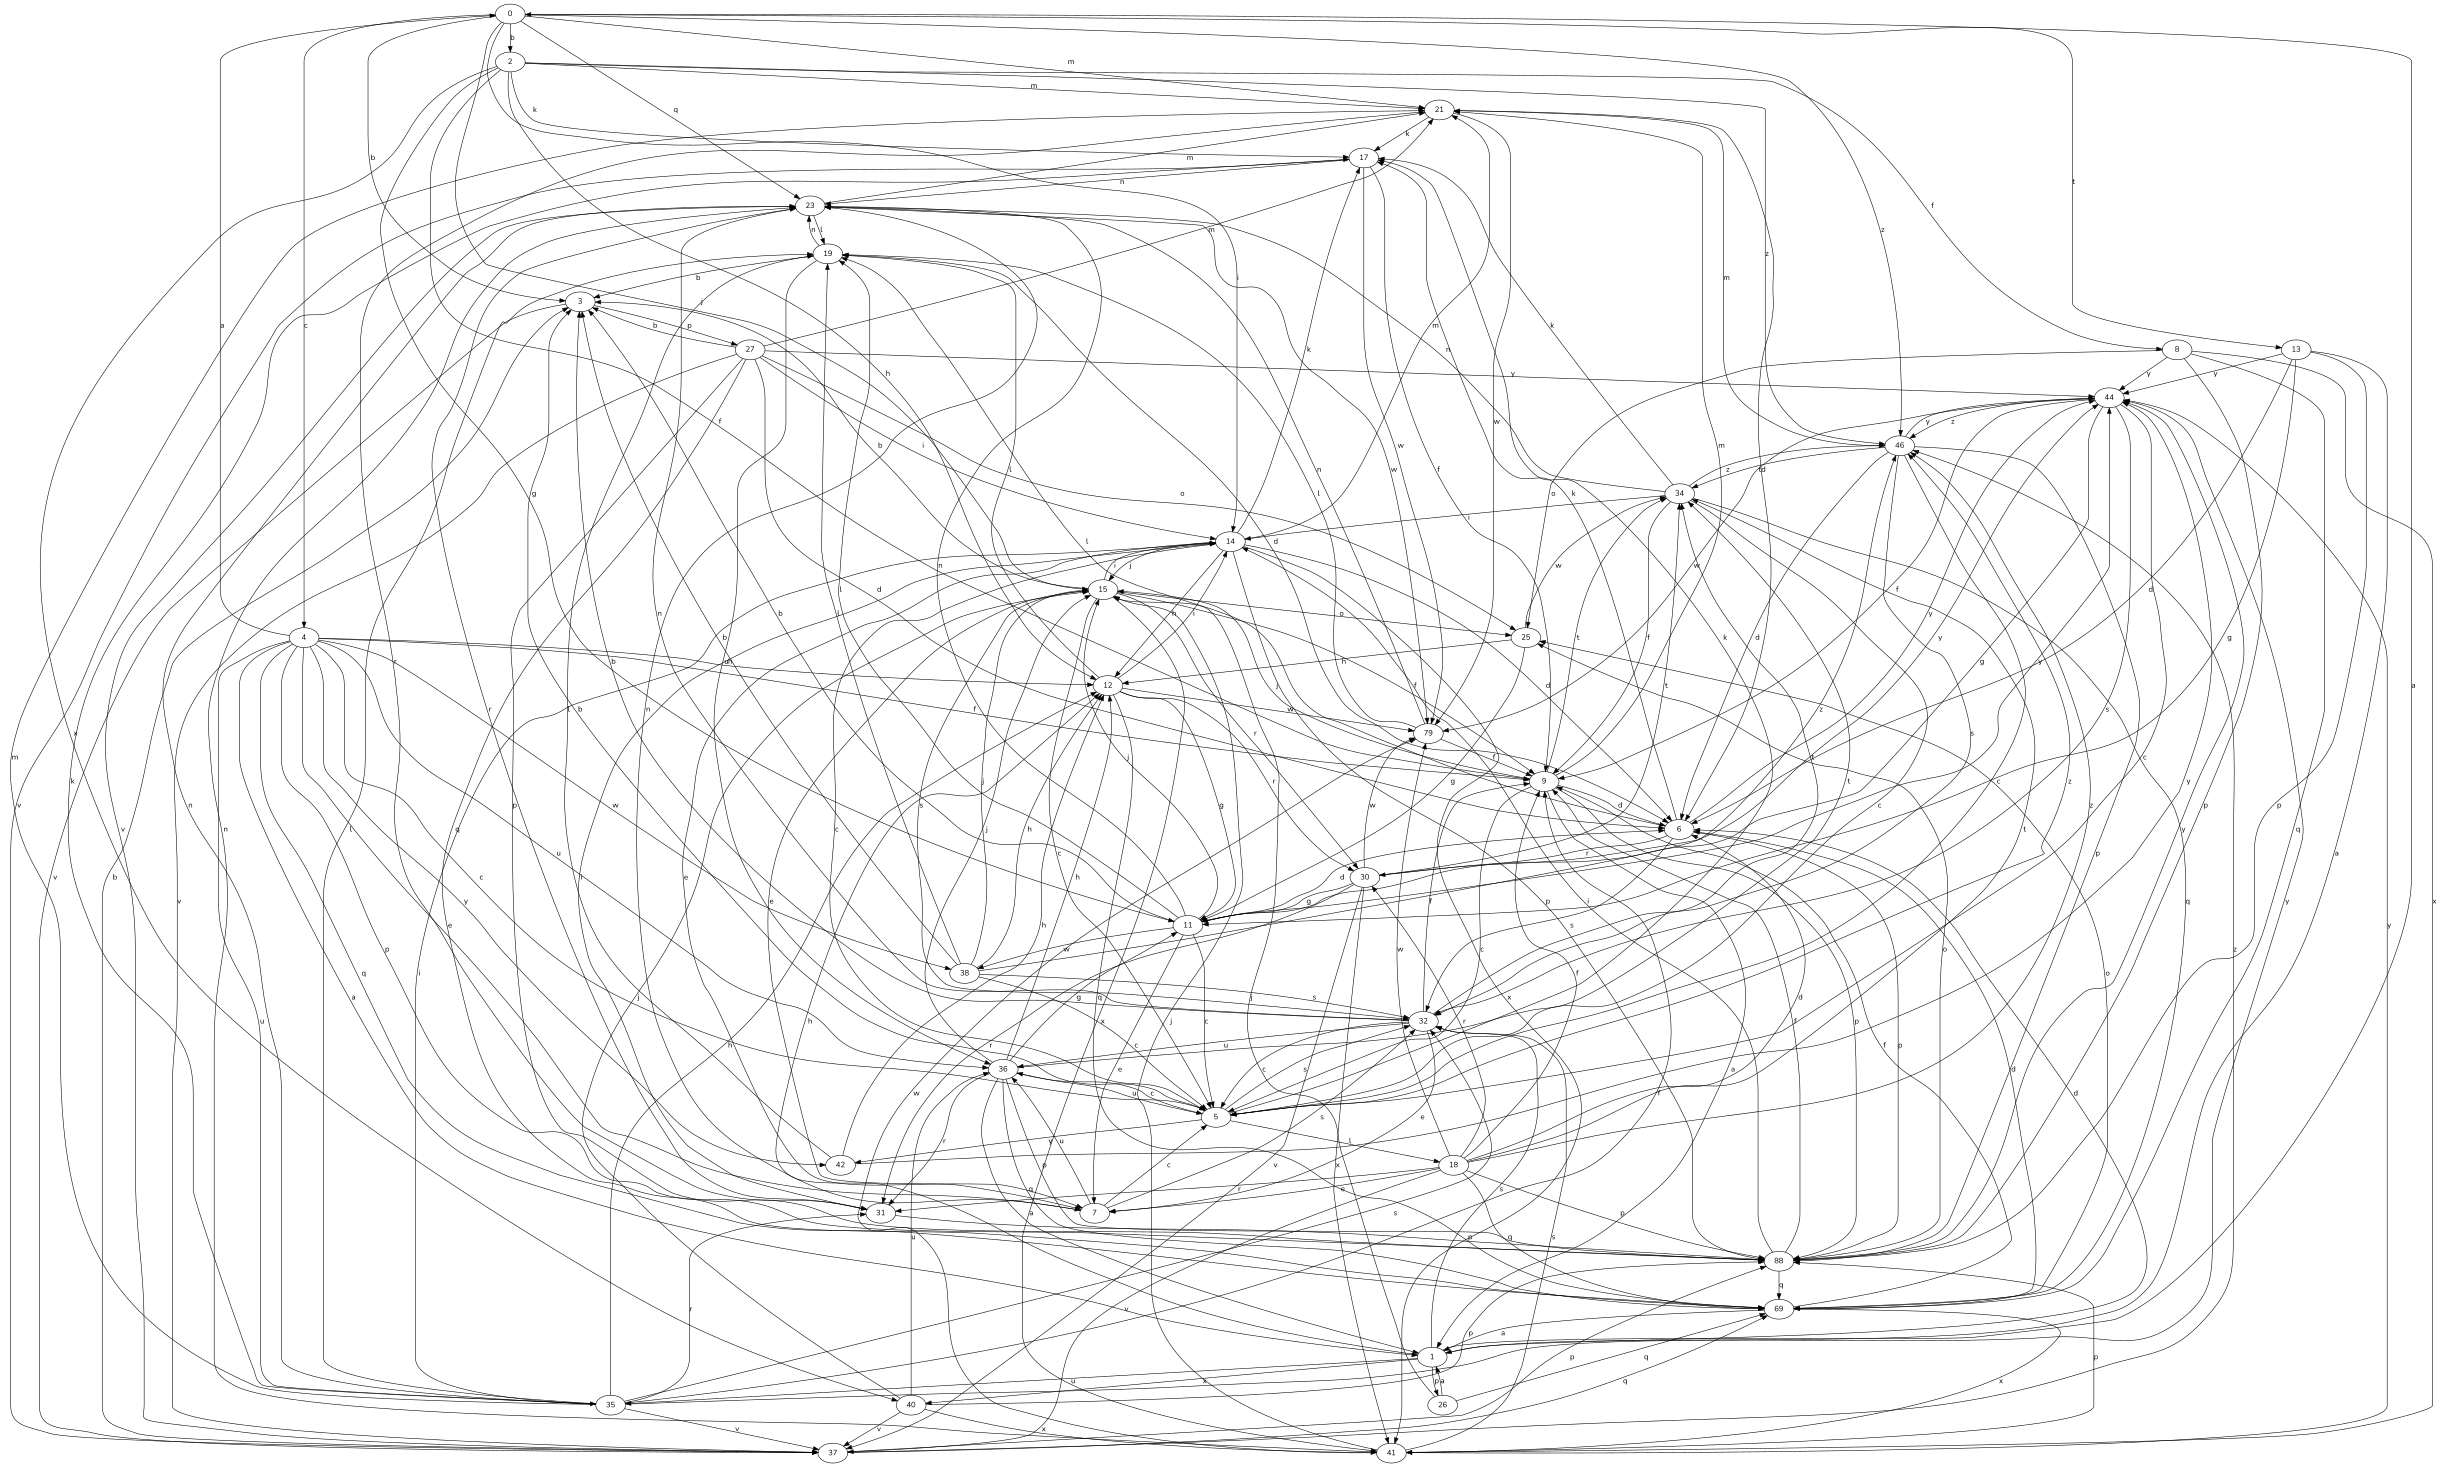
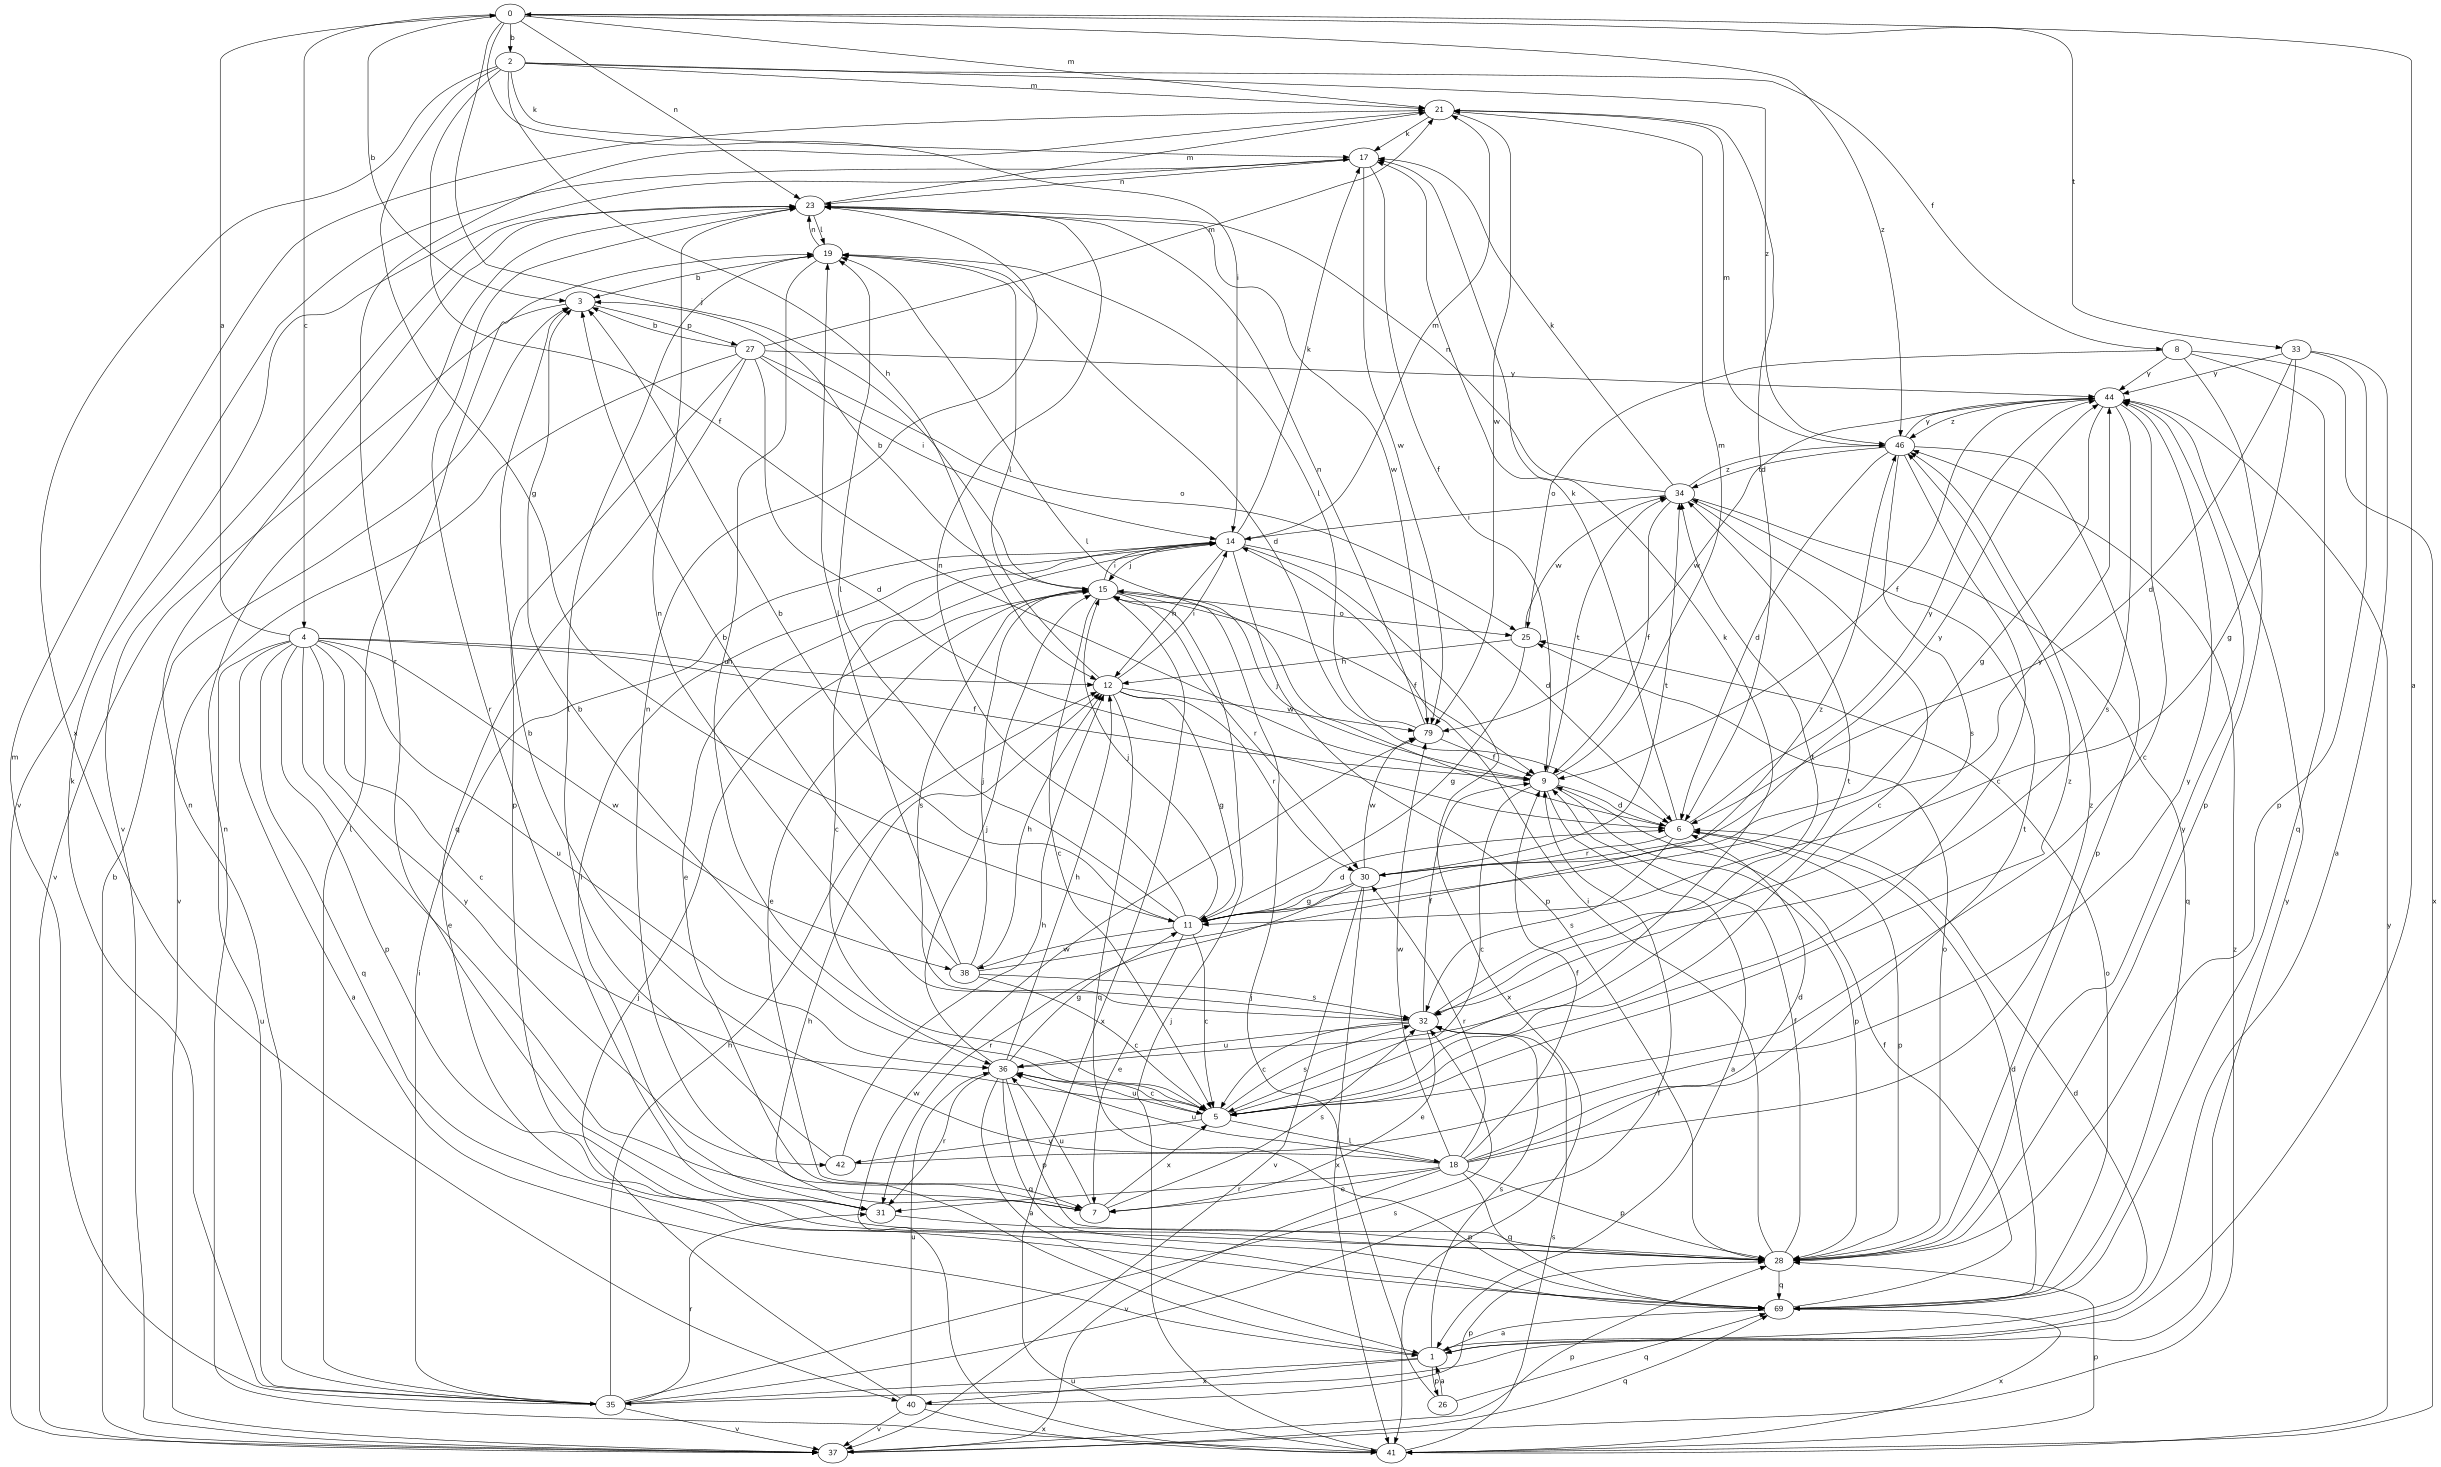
(676, 110) -> (676, 110)
(2296, 350) -> (2296, 350)
(789, 900) -> (707, 999)
none -> (1227, 1134)
(1169, 1165) -> (1169, 1165)
(1779, 1261) -> (1779, 1261)
